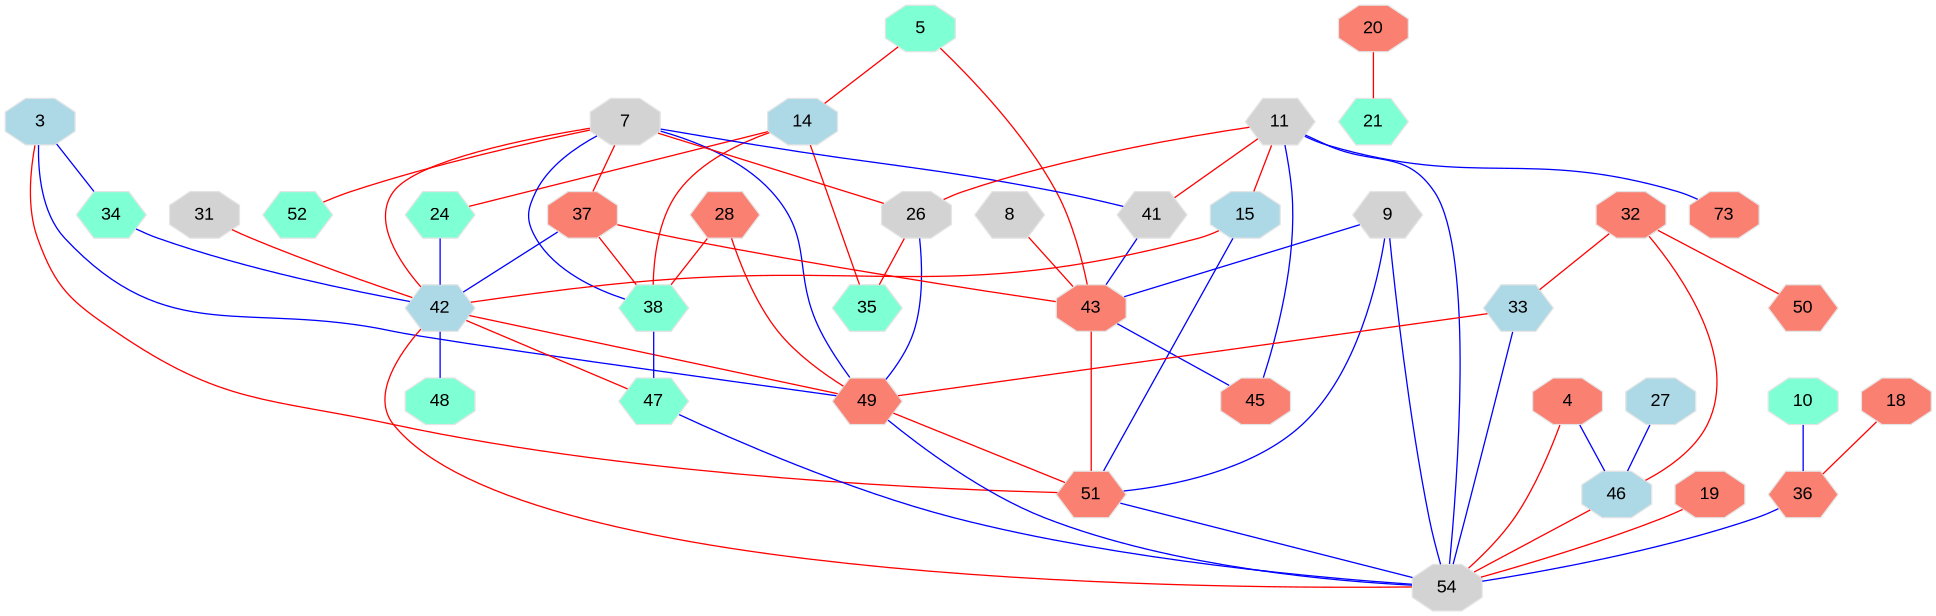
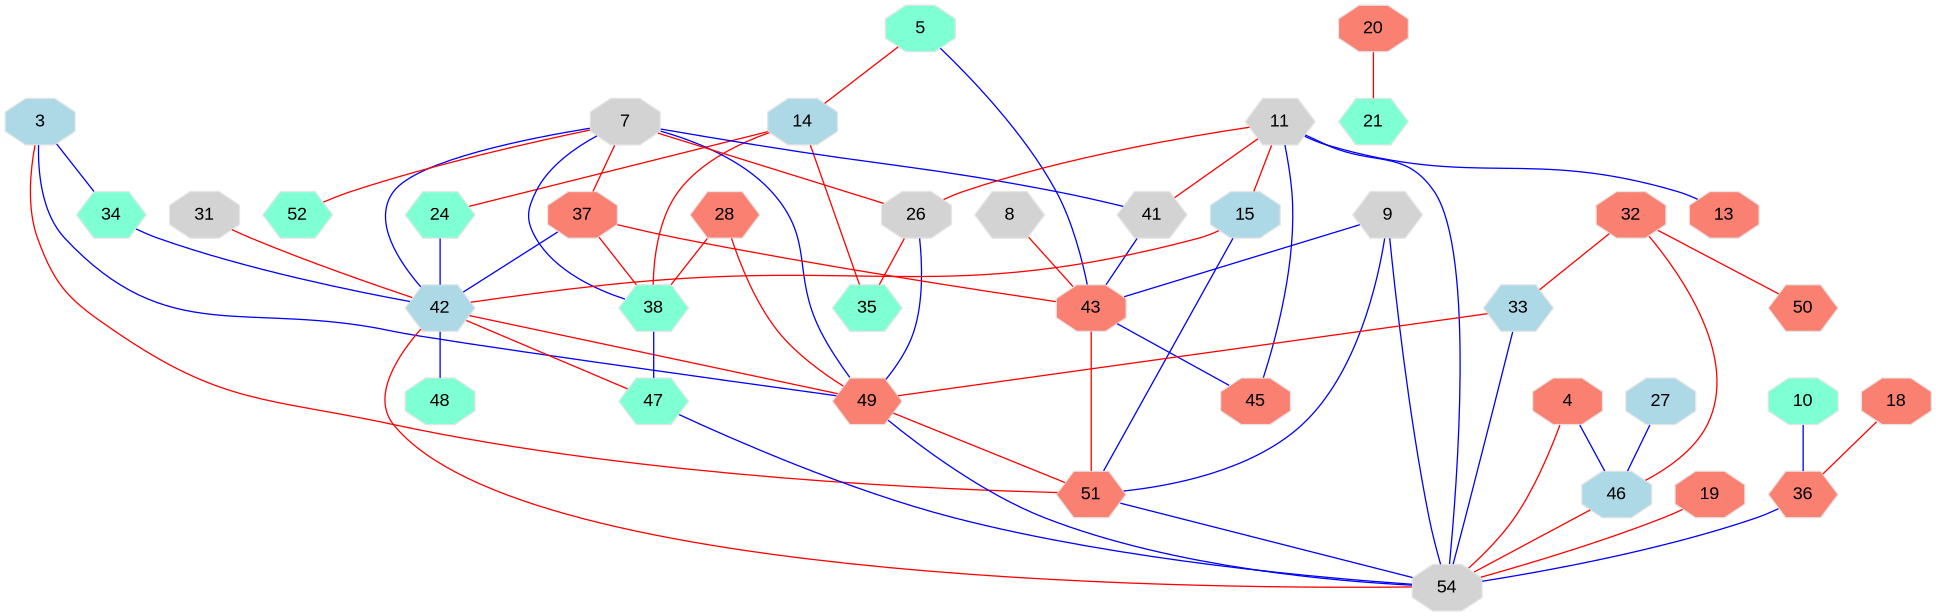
(1033, 155) -> (1033, 155)
(396, 189) -> (396, 189)
(1724, 215) -> (1724, 215)
